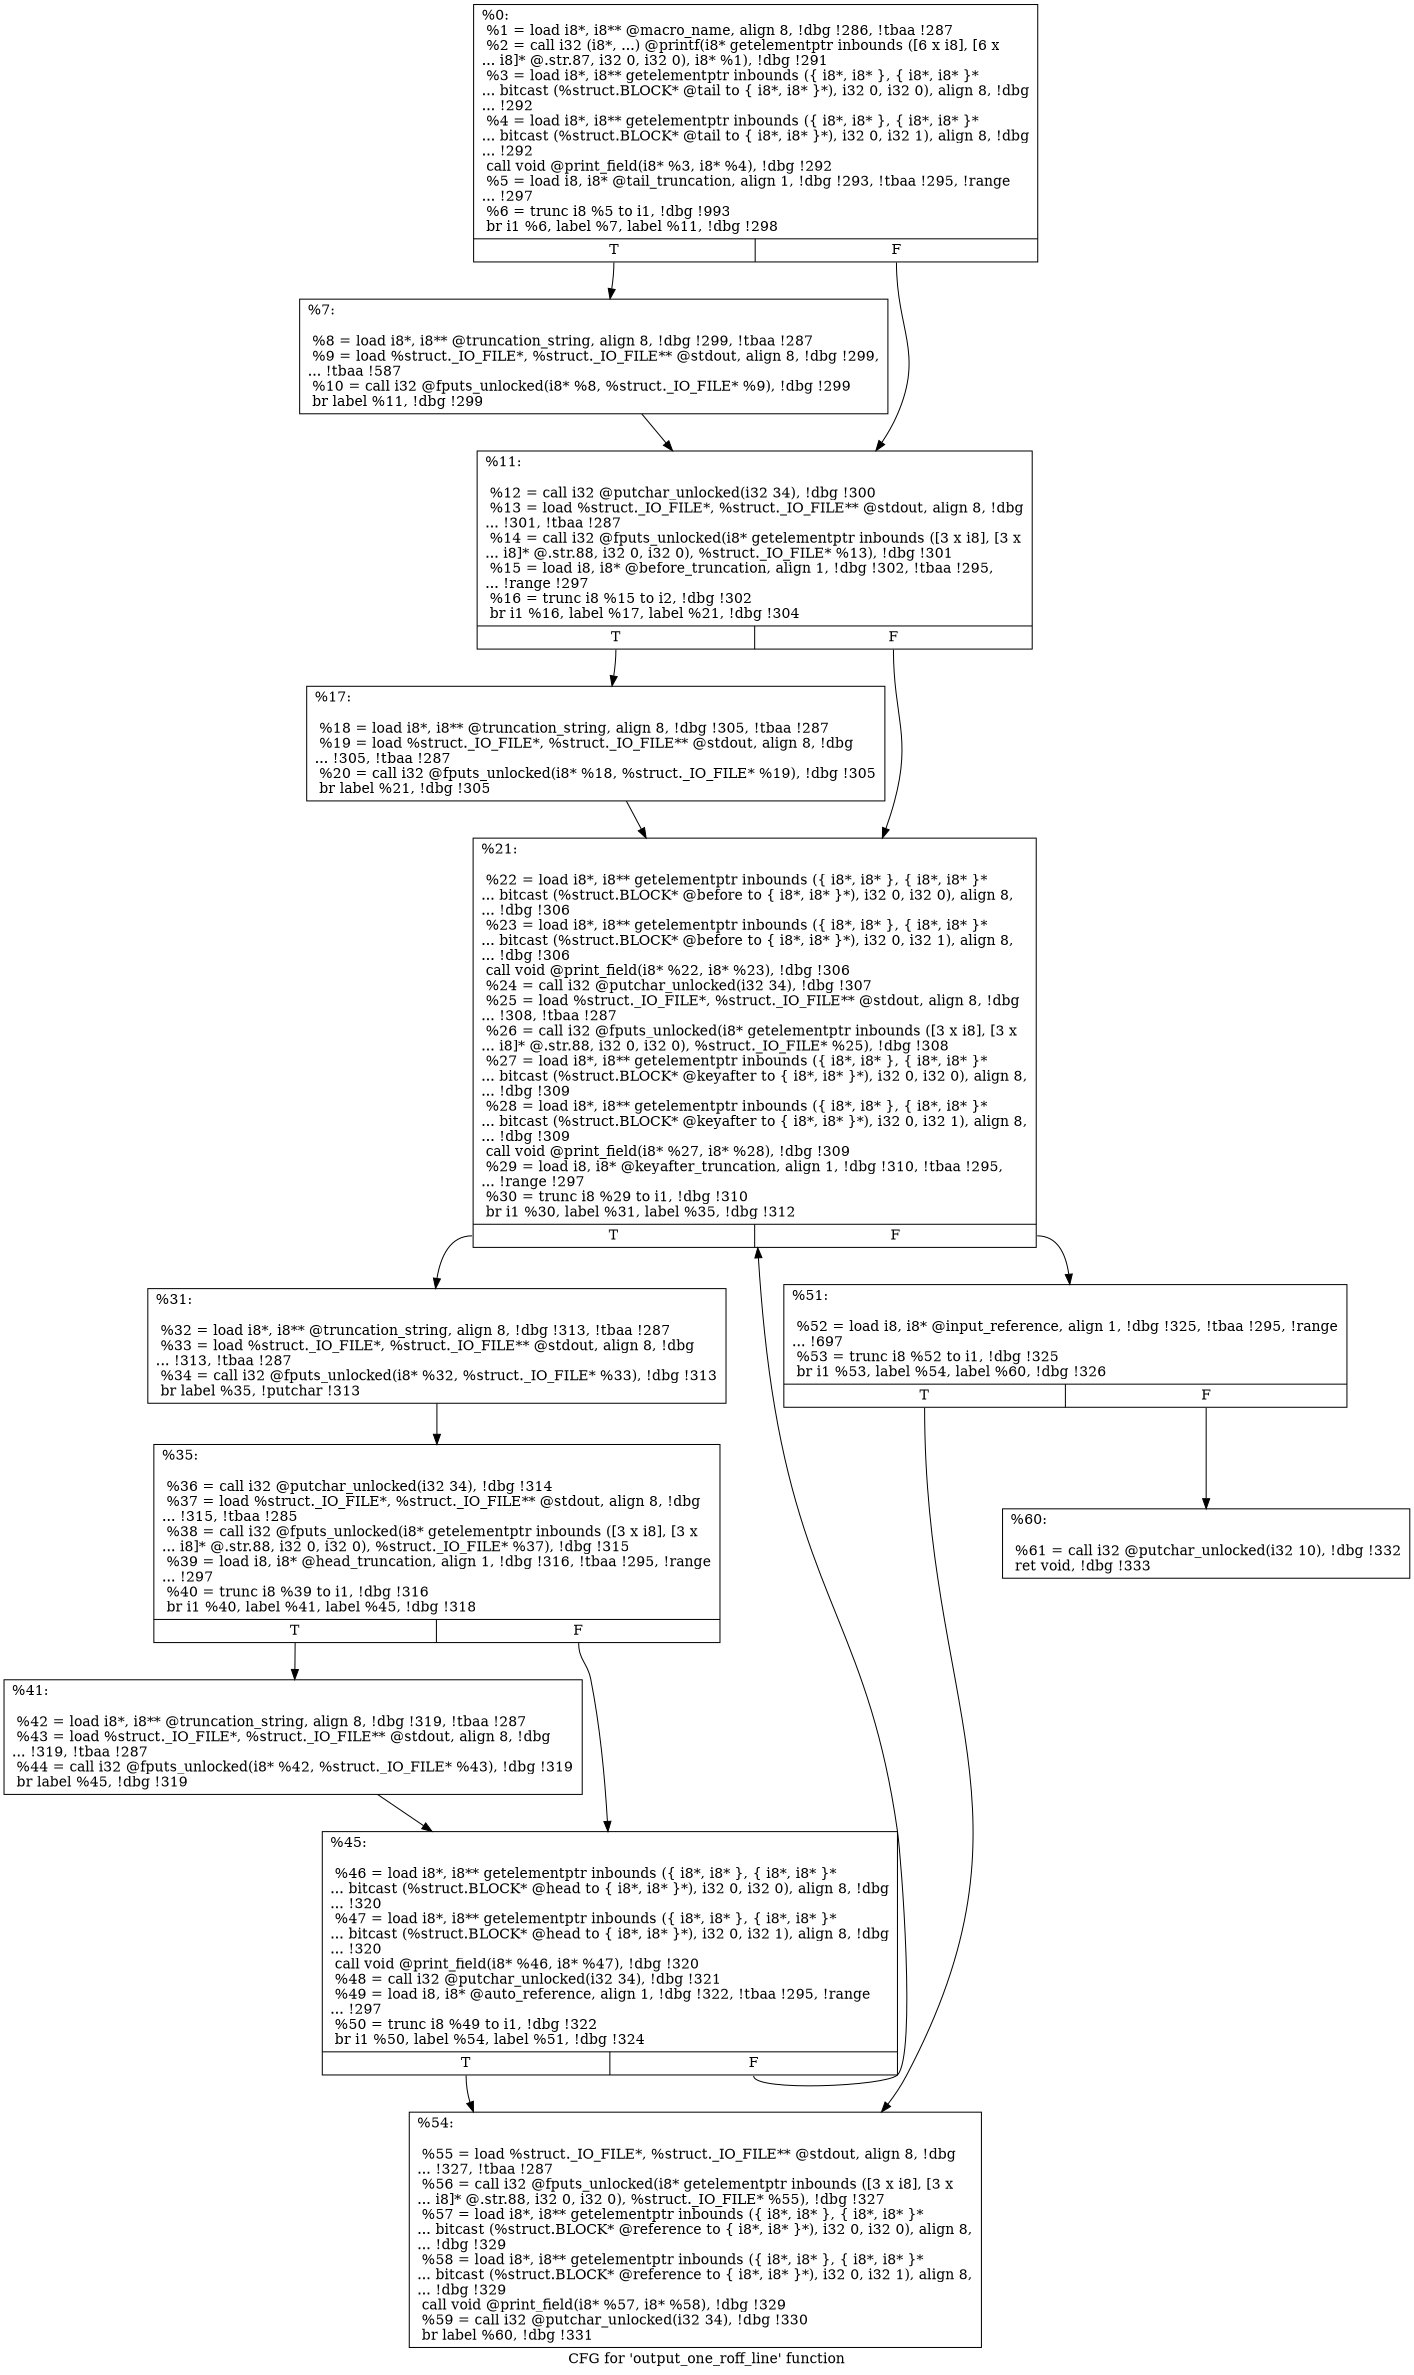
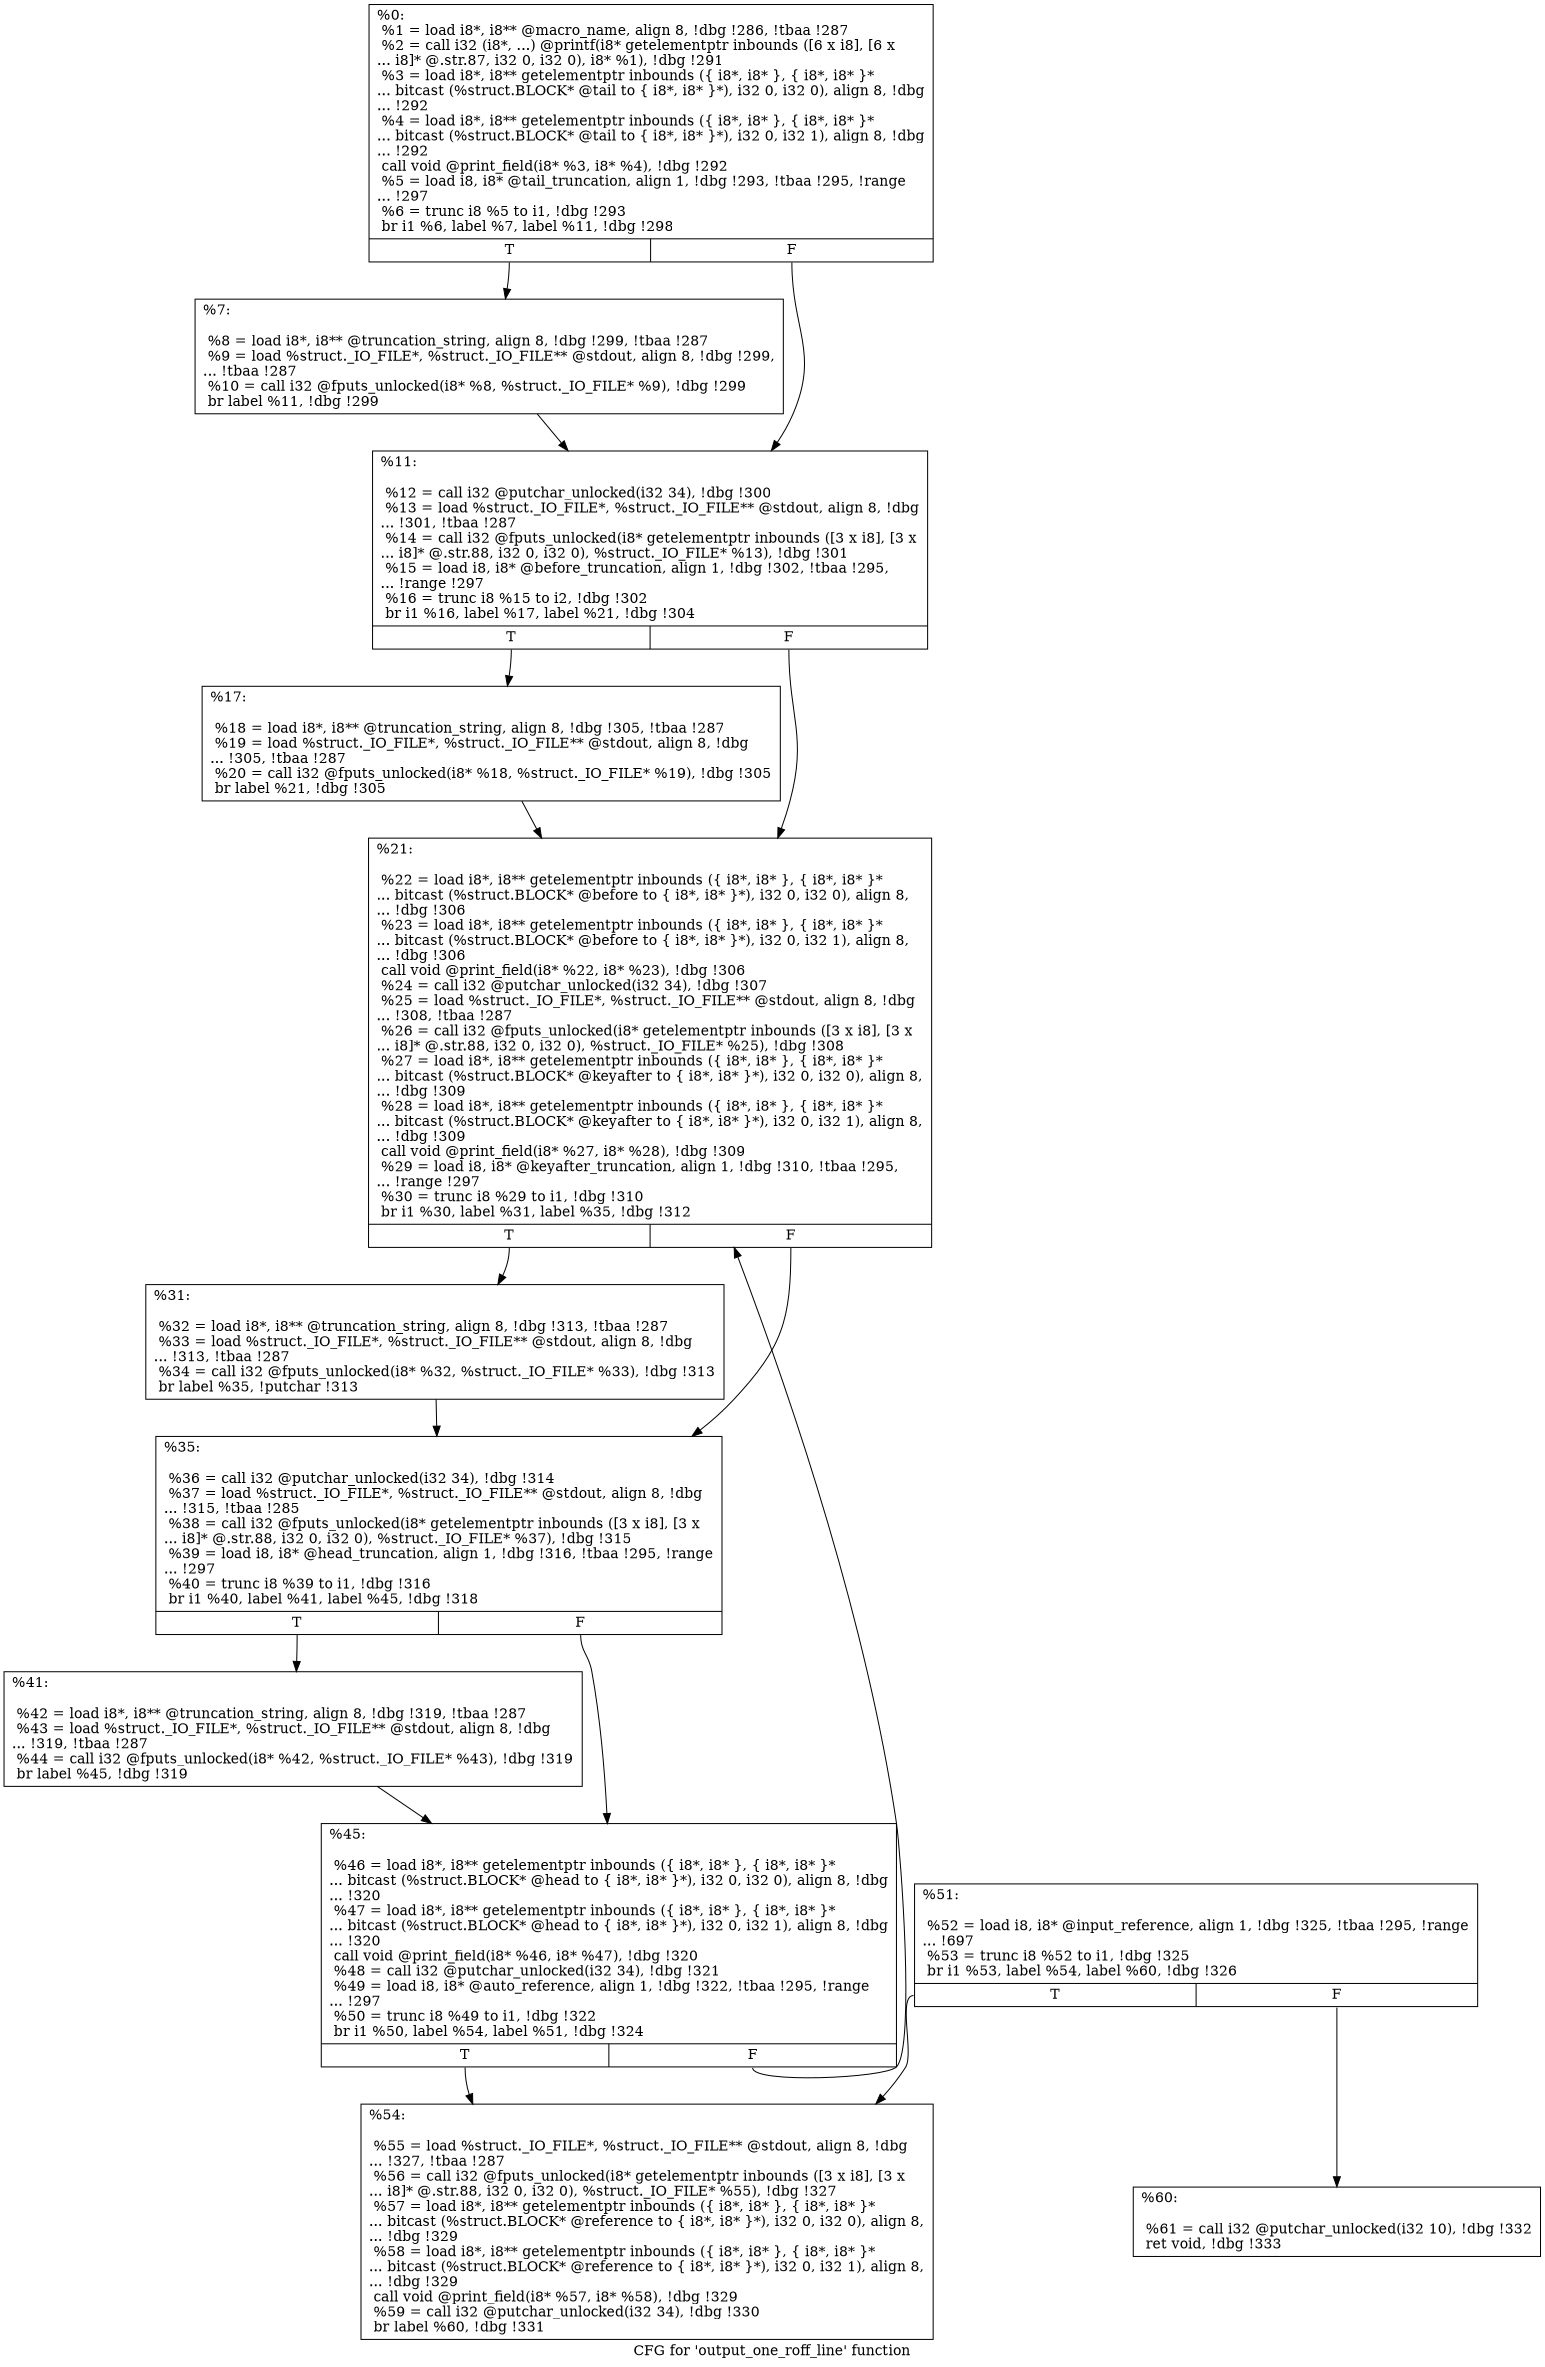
(606, 212) -> (502, 212)
(355, 372) -> (250, 372)
(1060, 1248) -> (776, 1342)
